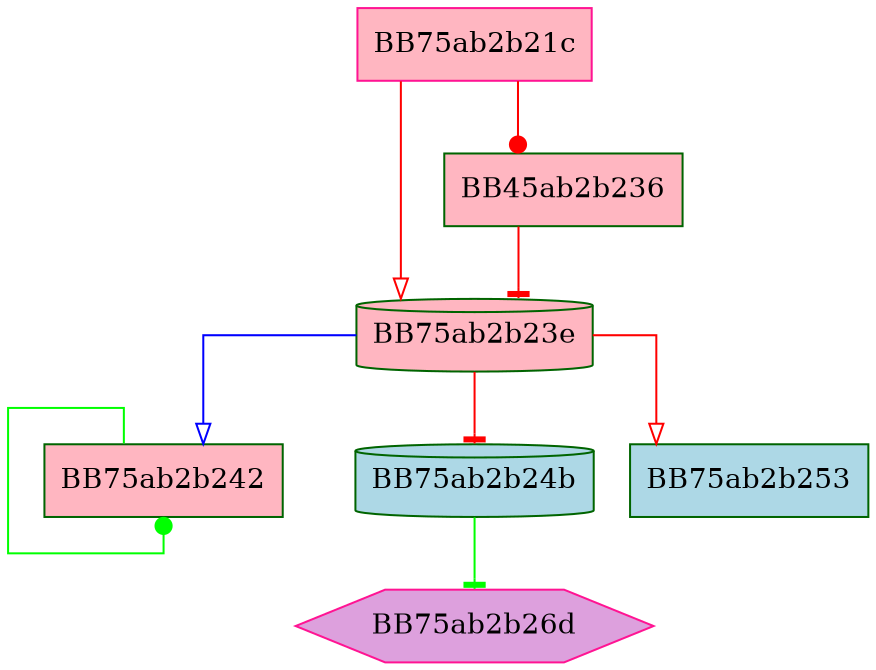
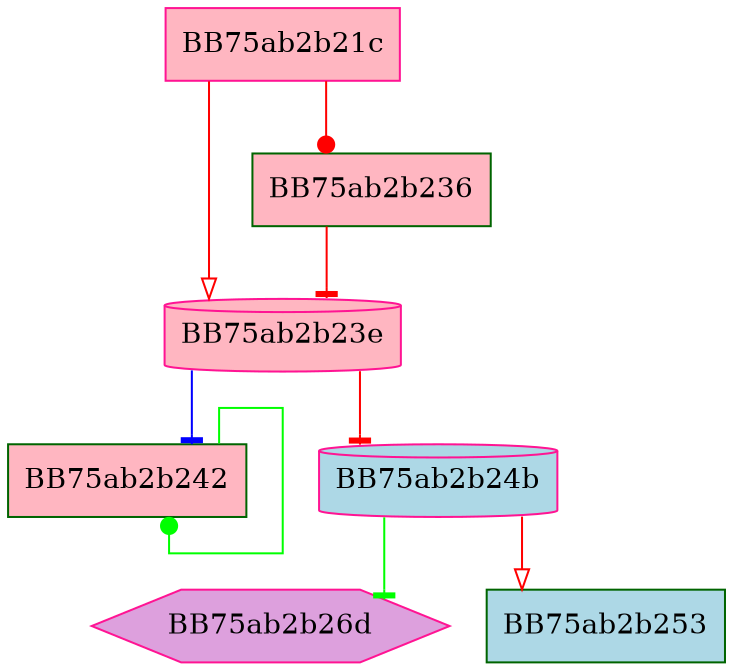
(563, 190) -> (372, 190)
(236, 335) -> (192, 402)
(475, 335) -> (283, 335)
(656, 348) -> (522, 543)
(475, 481) -> (438, 481)
